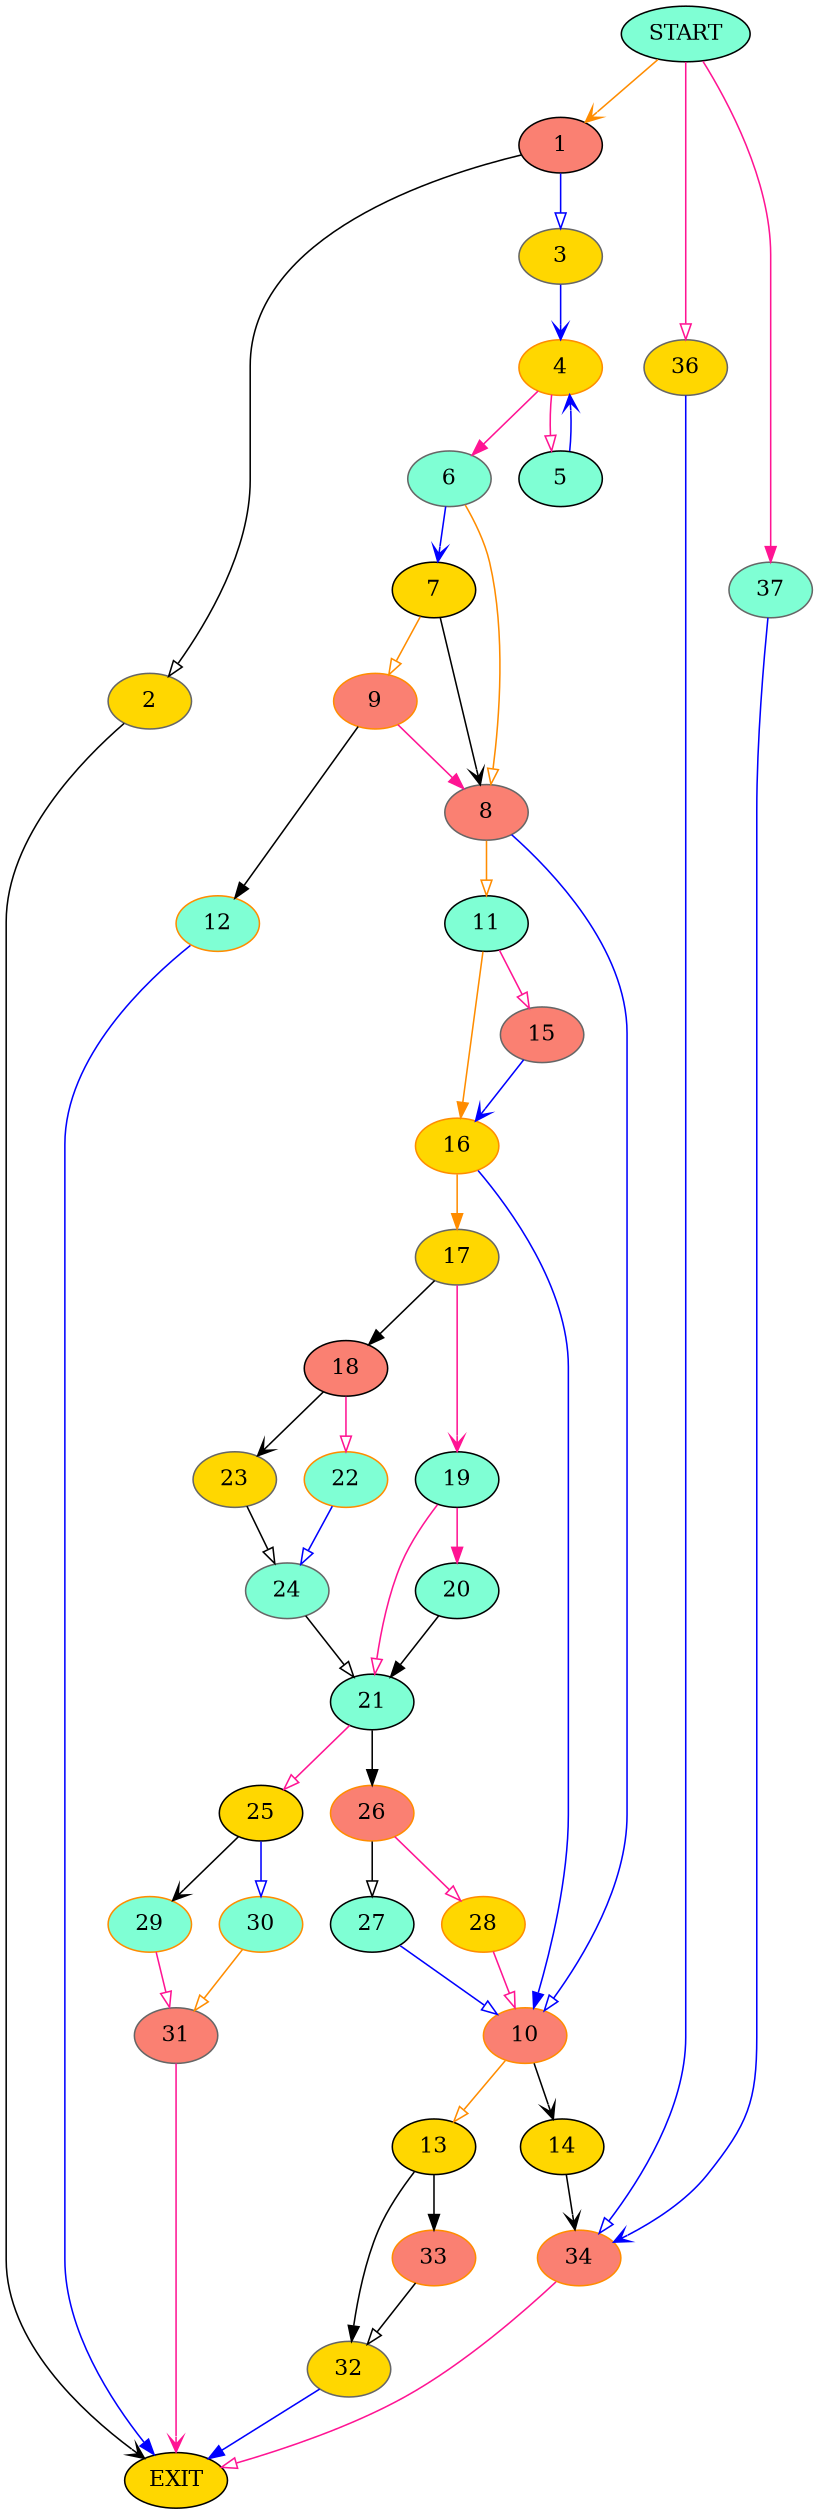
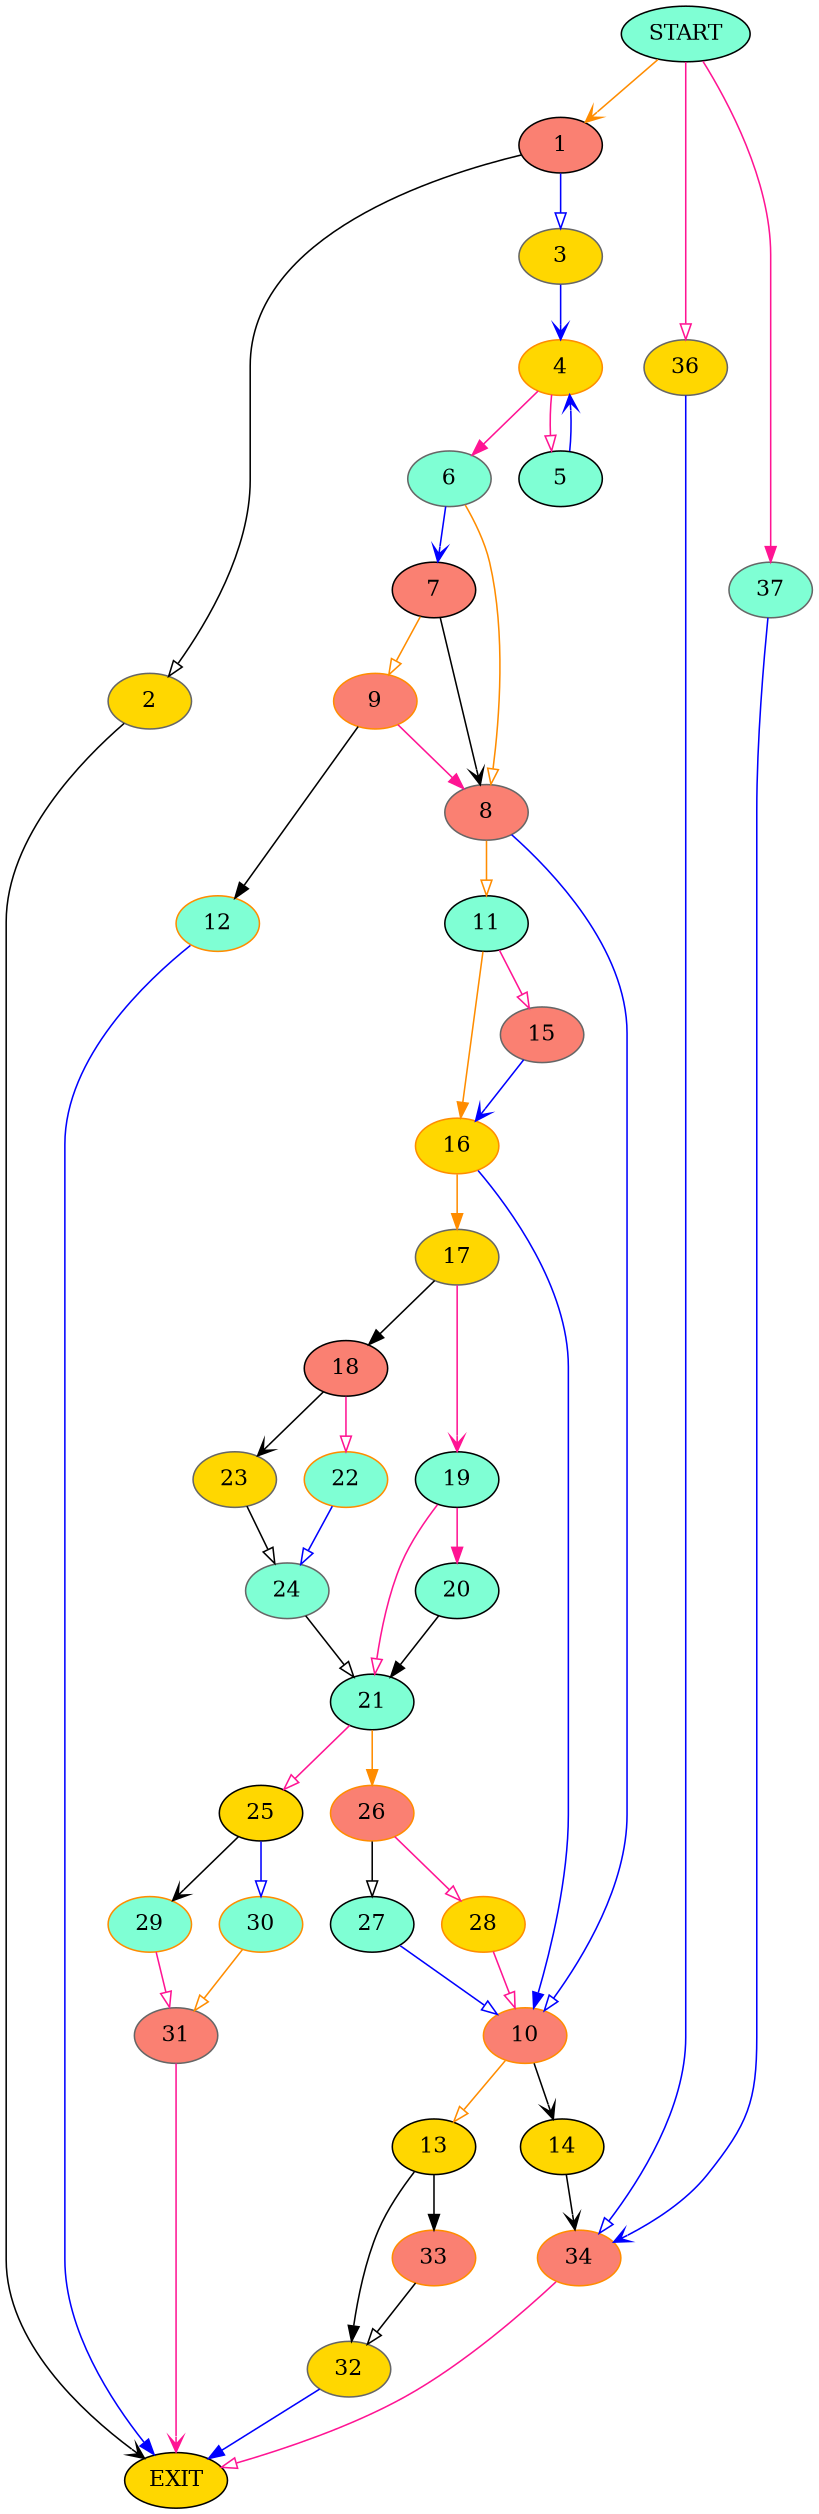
(434, 590) -> (434, 590)
(372, 1750) -> (372, 1750)
